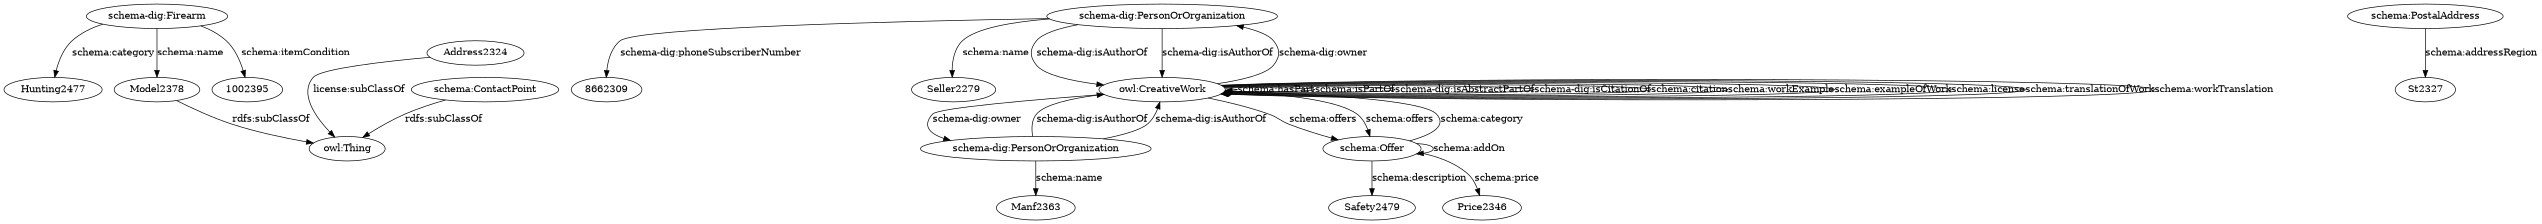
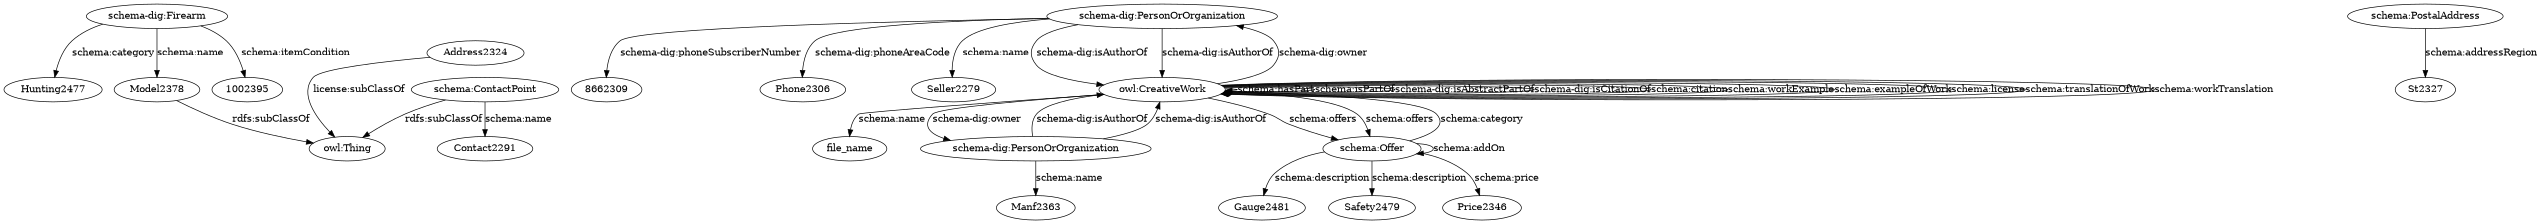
none -> (803, 90)
none -> (485, 149)
none -> (850, 149)
none -> (1262, 208)
